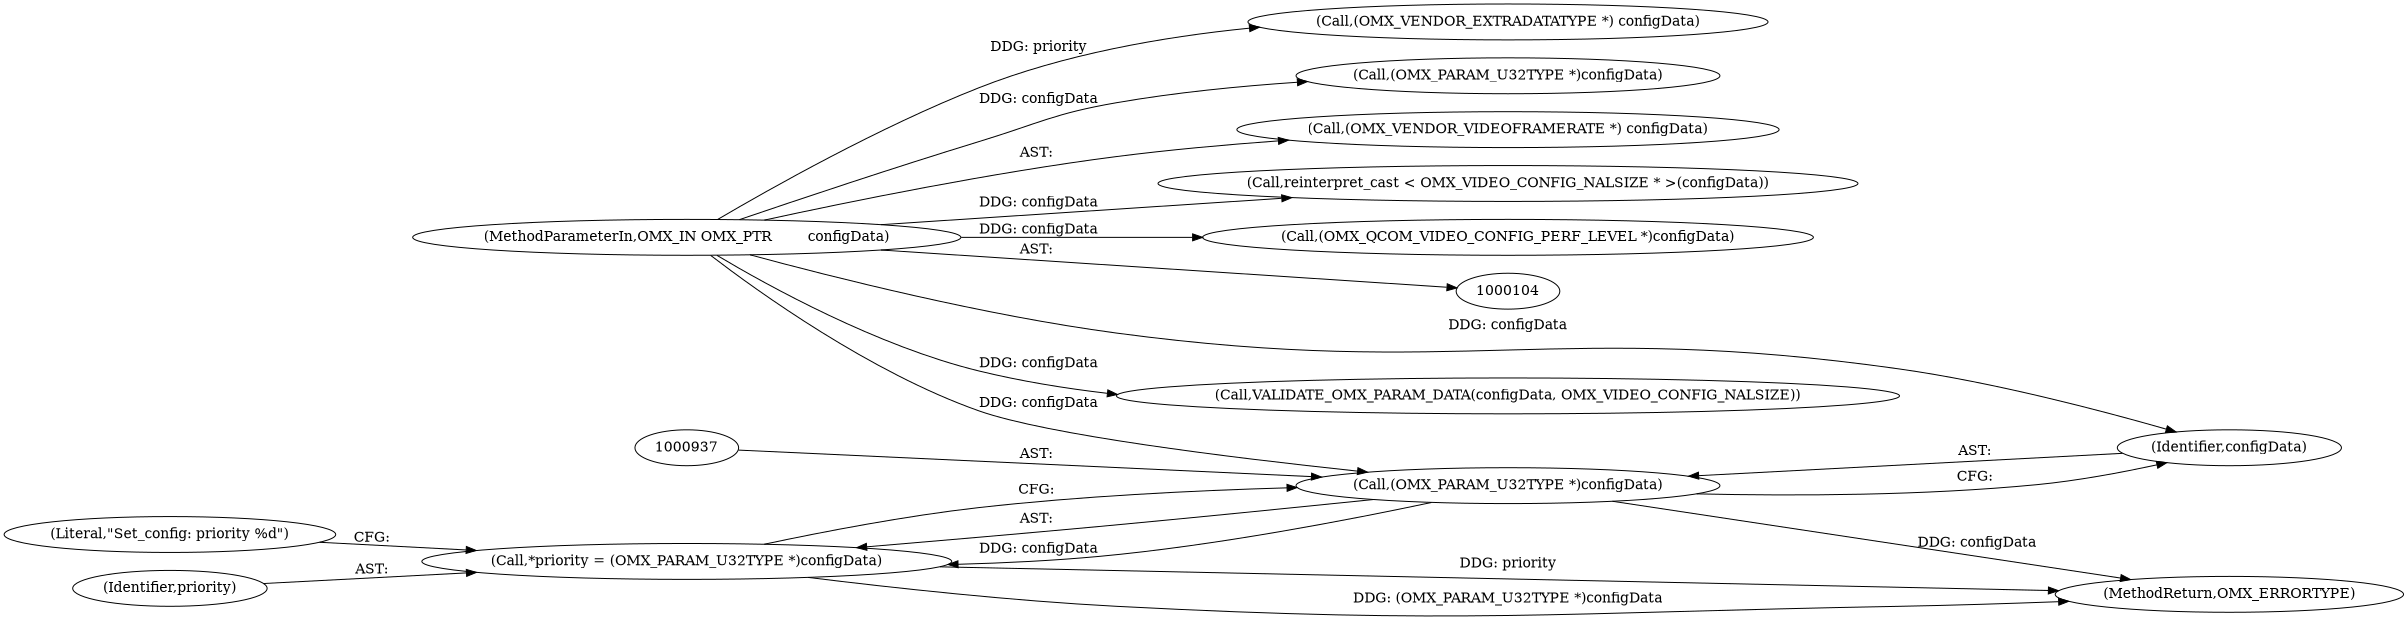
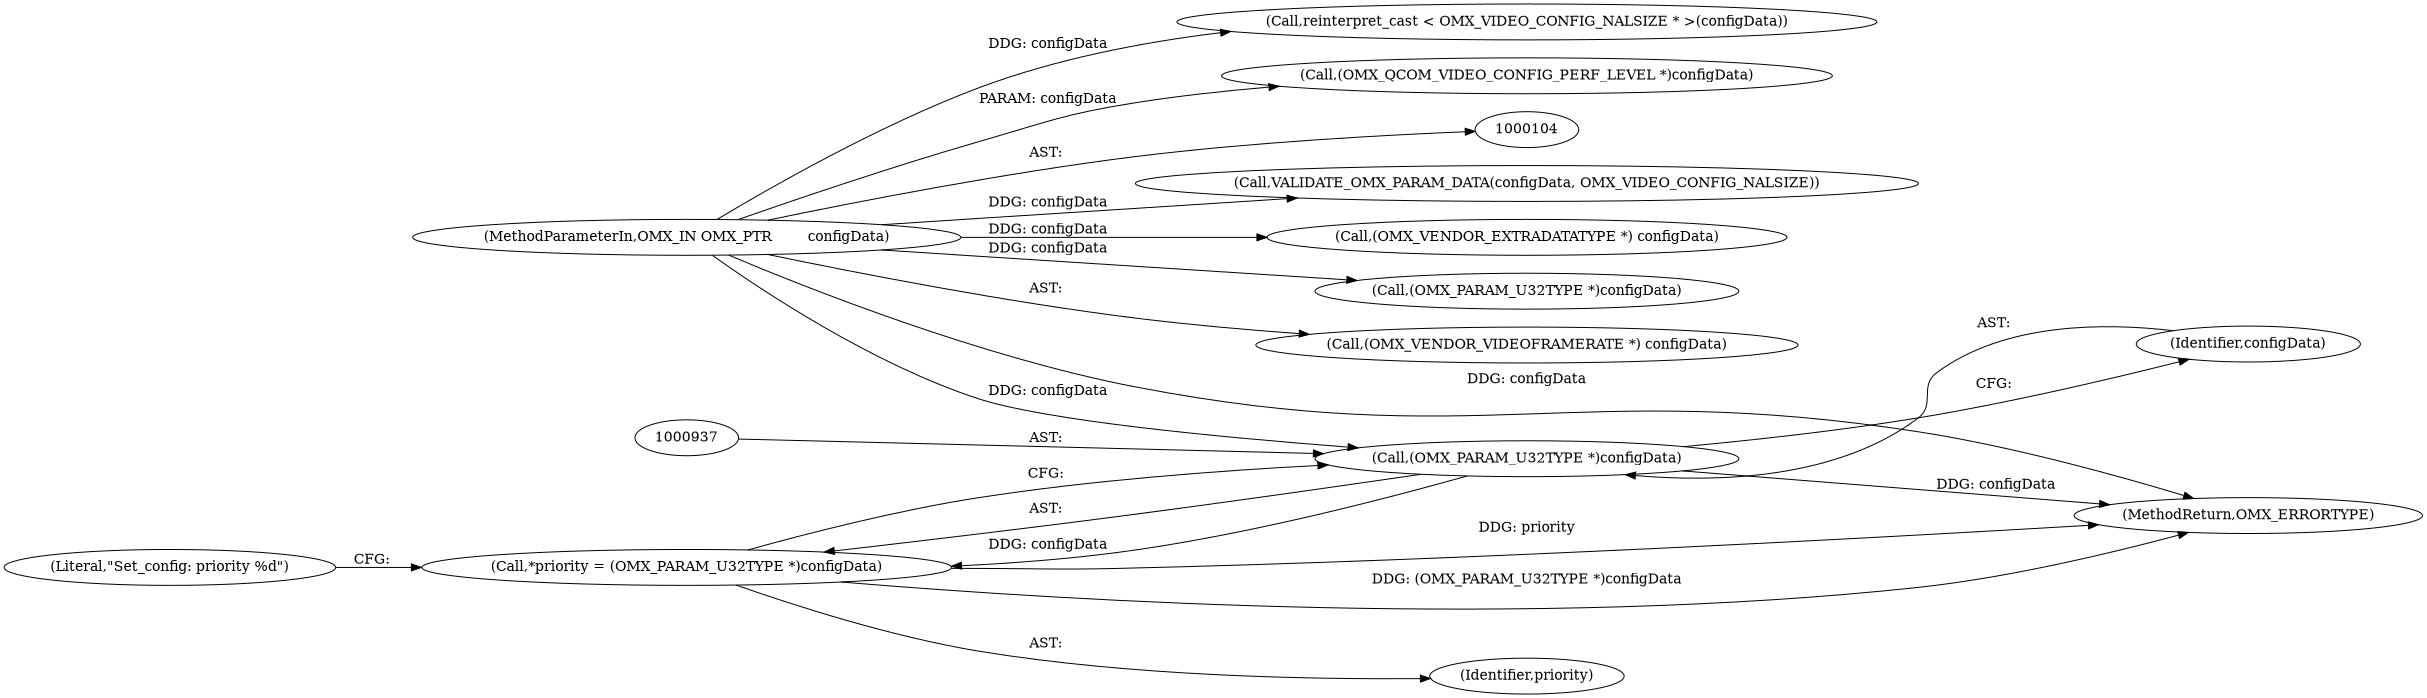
(1039, 47) -> (1048, 230)
(1039, 230) -> (1048, 99)
(1457, 351) -> (1449, 416)
(365, 578) -> (1073, 664)
